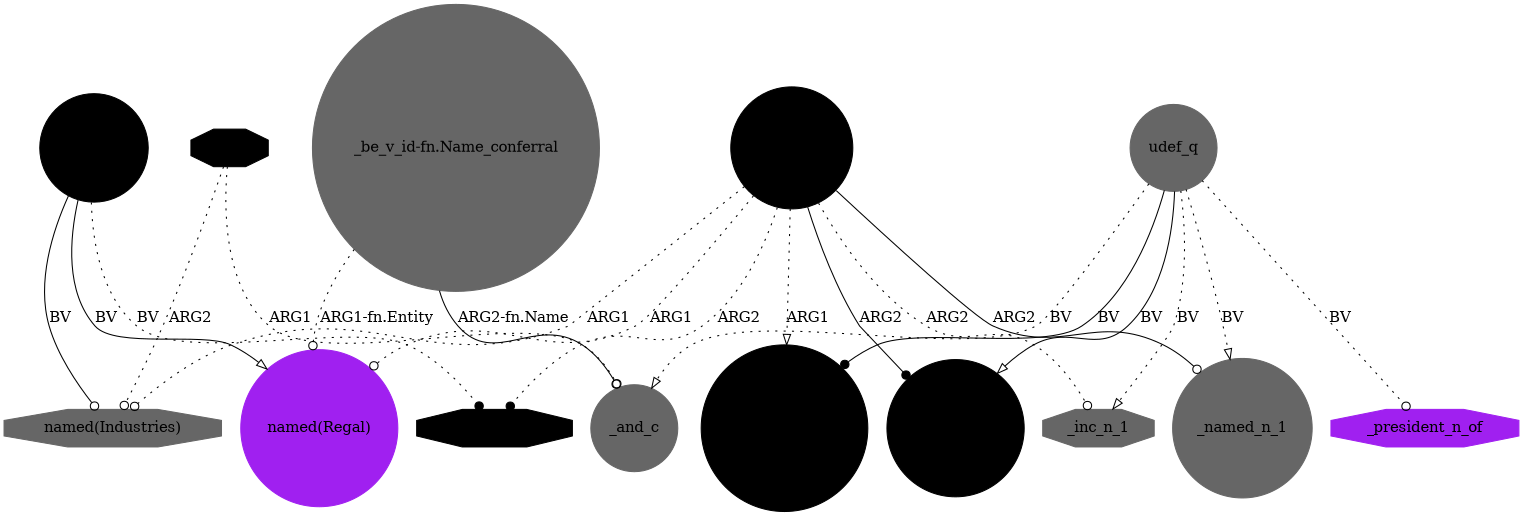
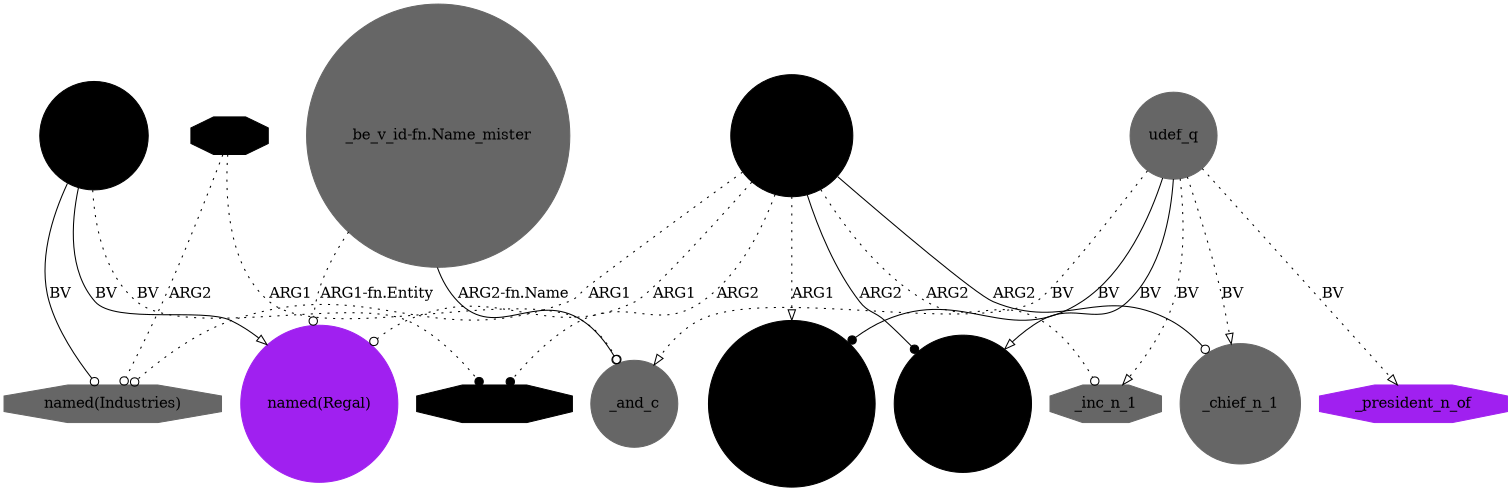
(456, 148) -> (438, 136)
(1303, 292) -> (1296, 273)
(1242, 428) -> (1240, 404)
